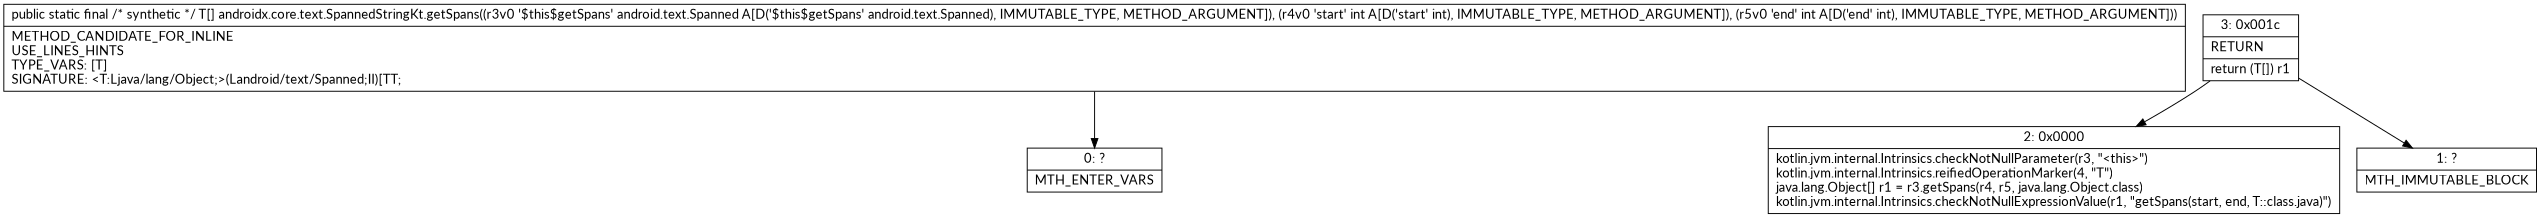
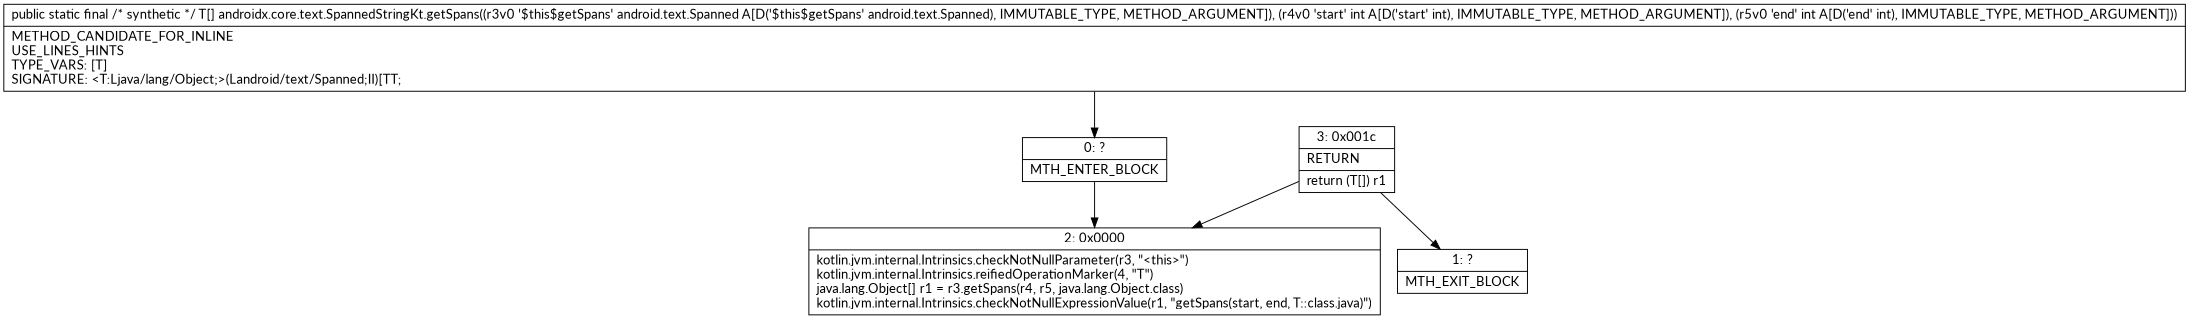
(1095, 181) -> (1095, 170)
(2447, 181) -> (1462, 282)
none -> (1095, 200)
